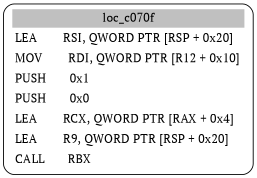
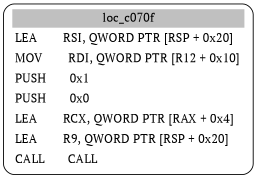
(54, 160) -> (56, 160)
